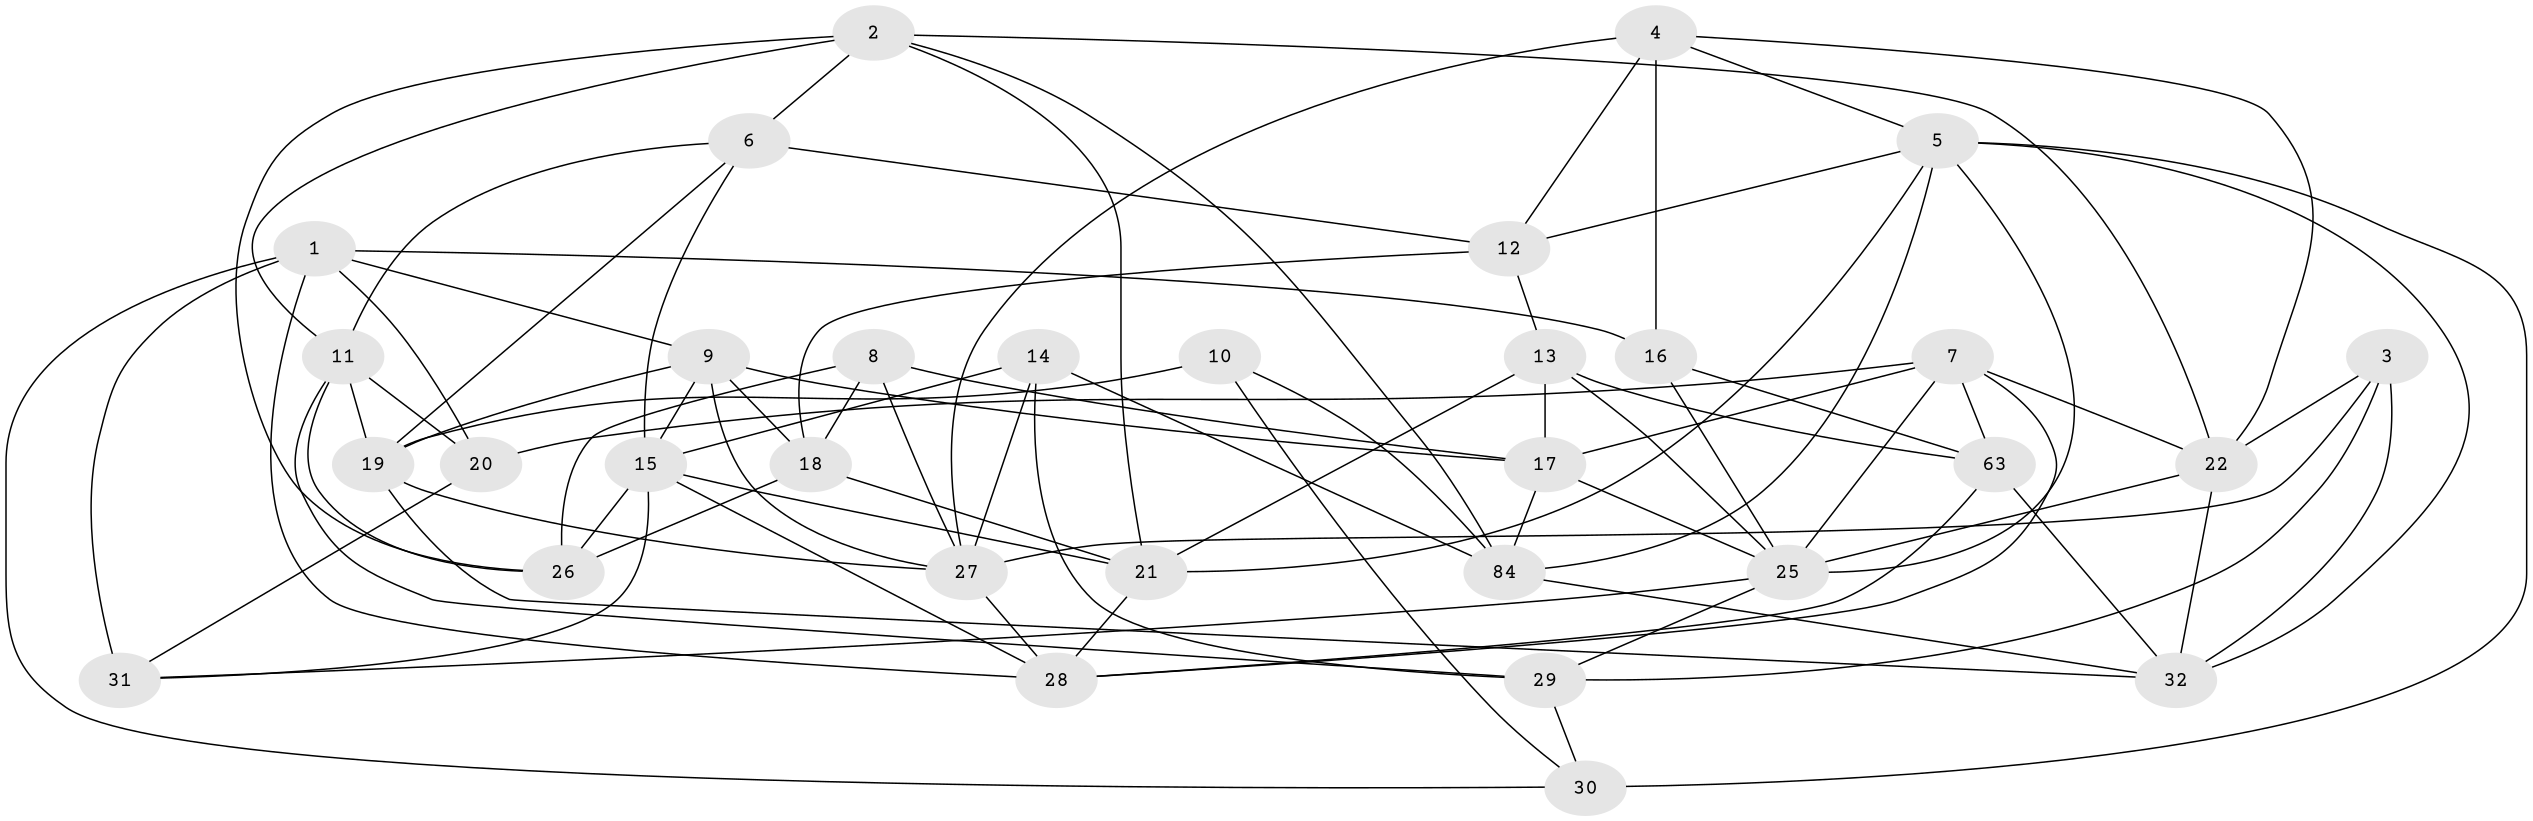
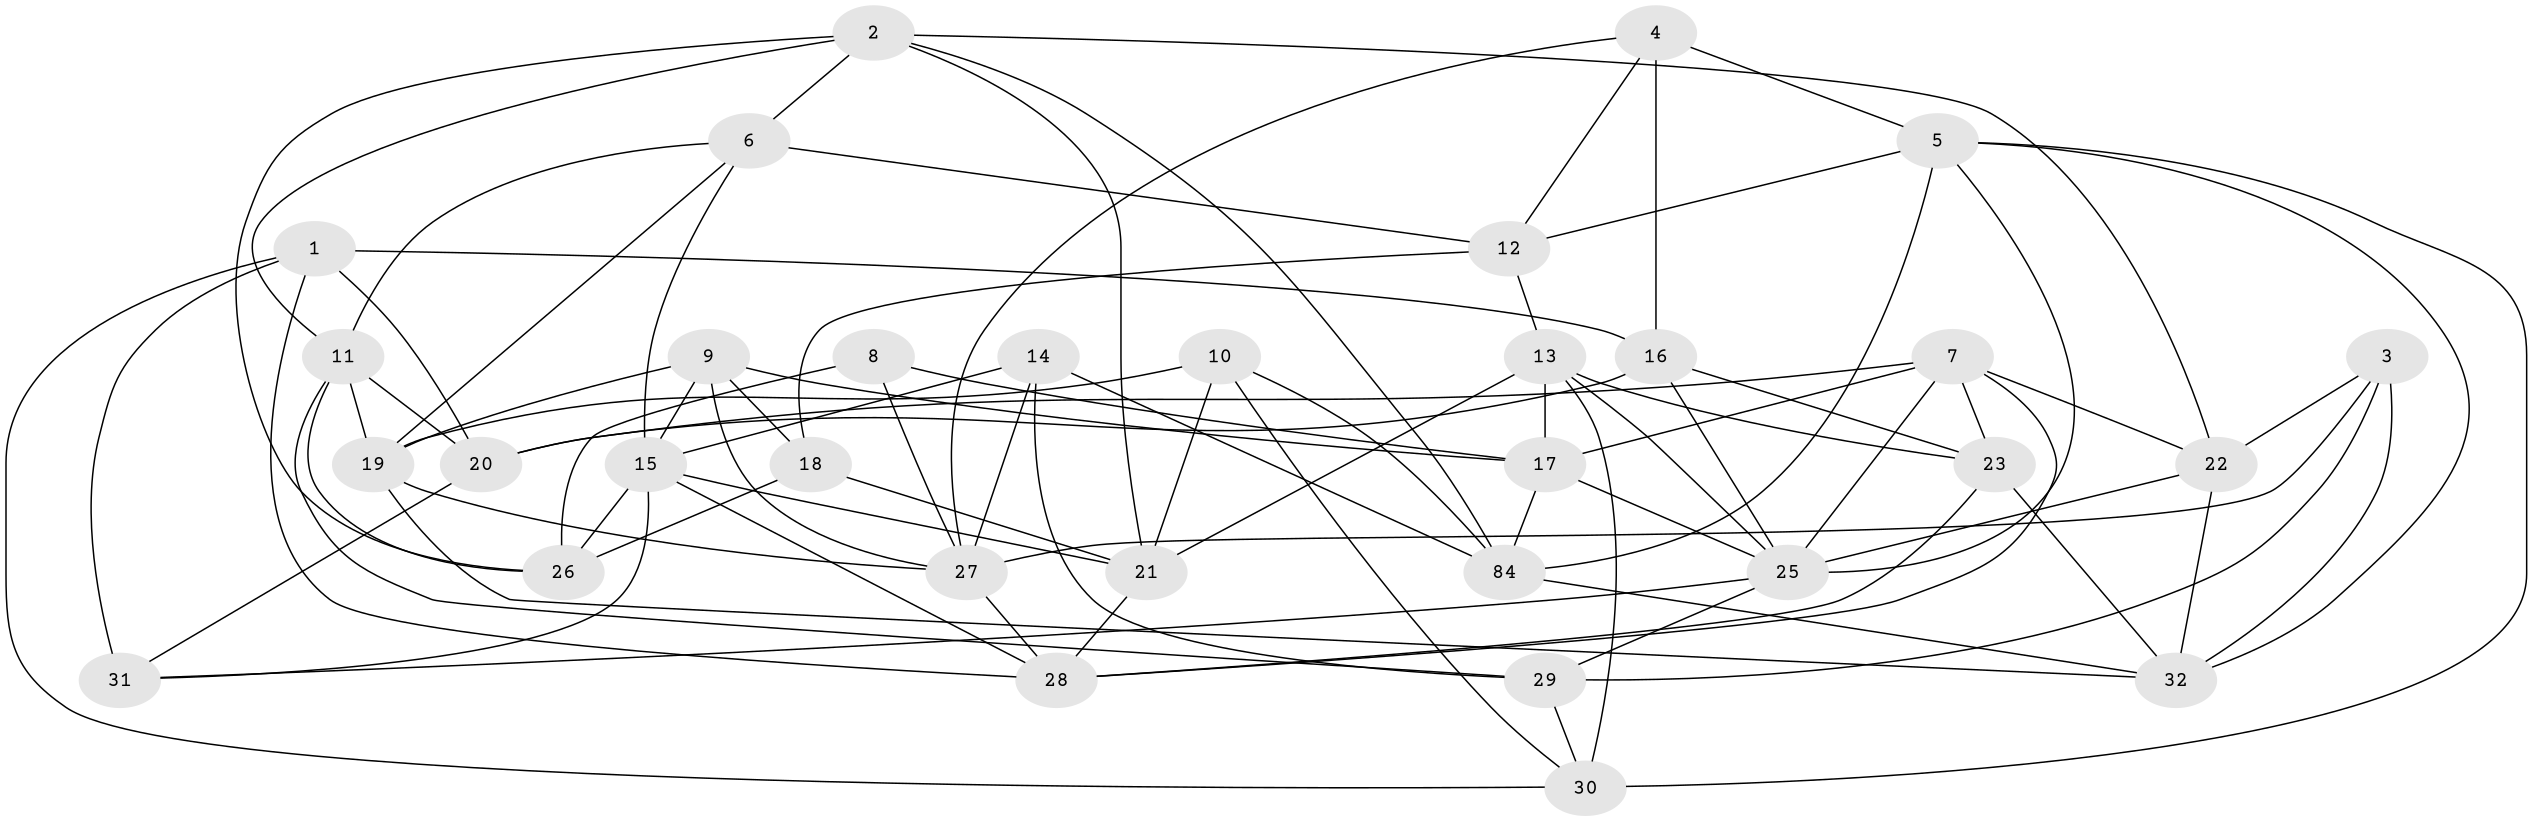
(2161, 81) -> none
(512, 303) -> none
none -> (989, 421)
(835, 423) -> none
(1995, 465) -> (1995, 465)
(1616, 481) -> (1183, 465)
none -> (1616, 567)
